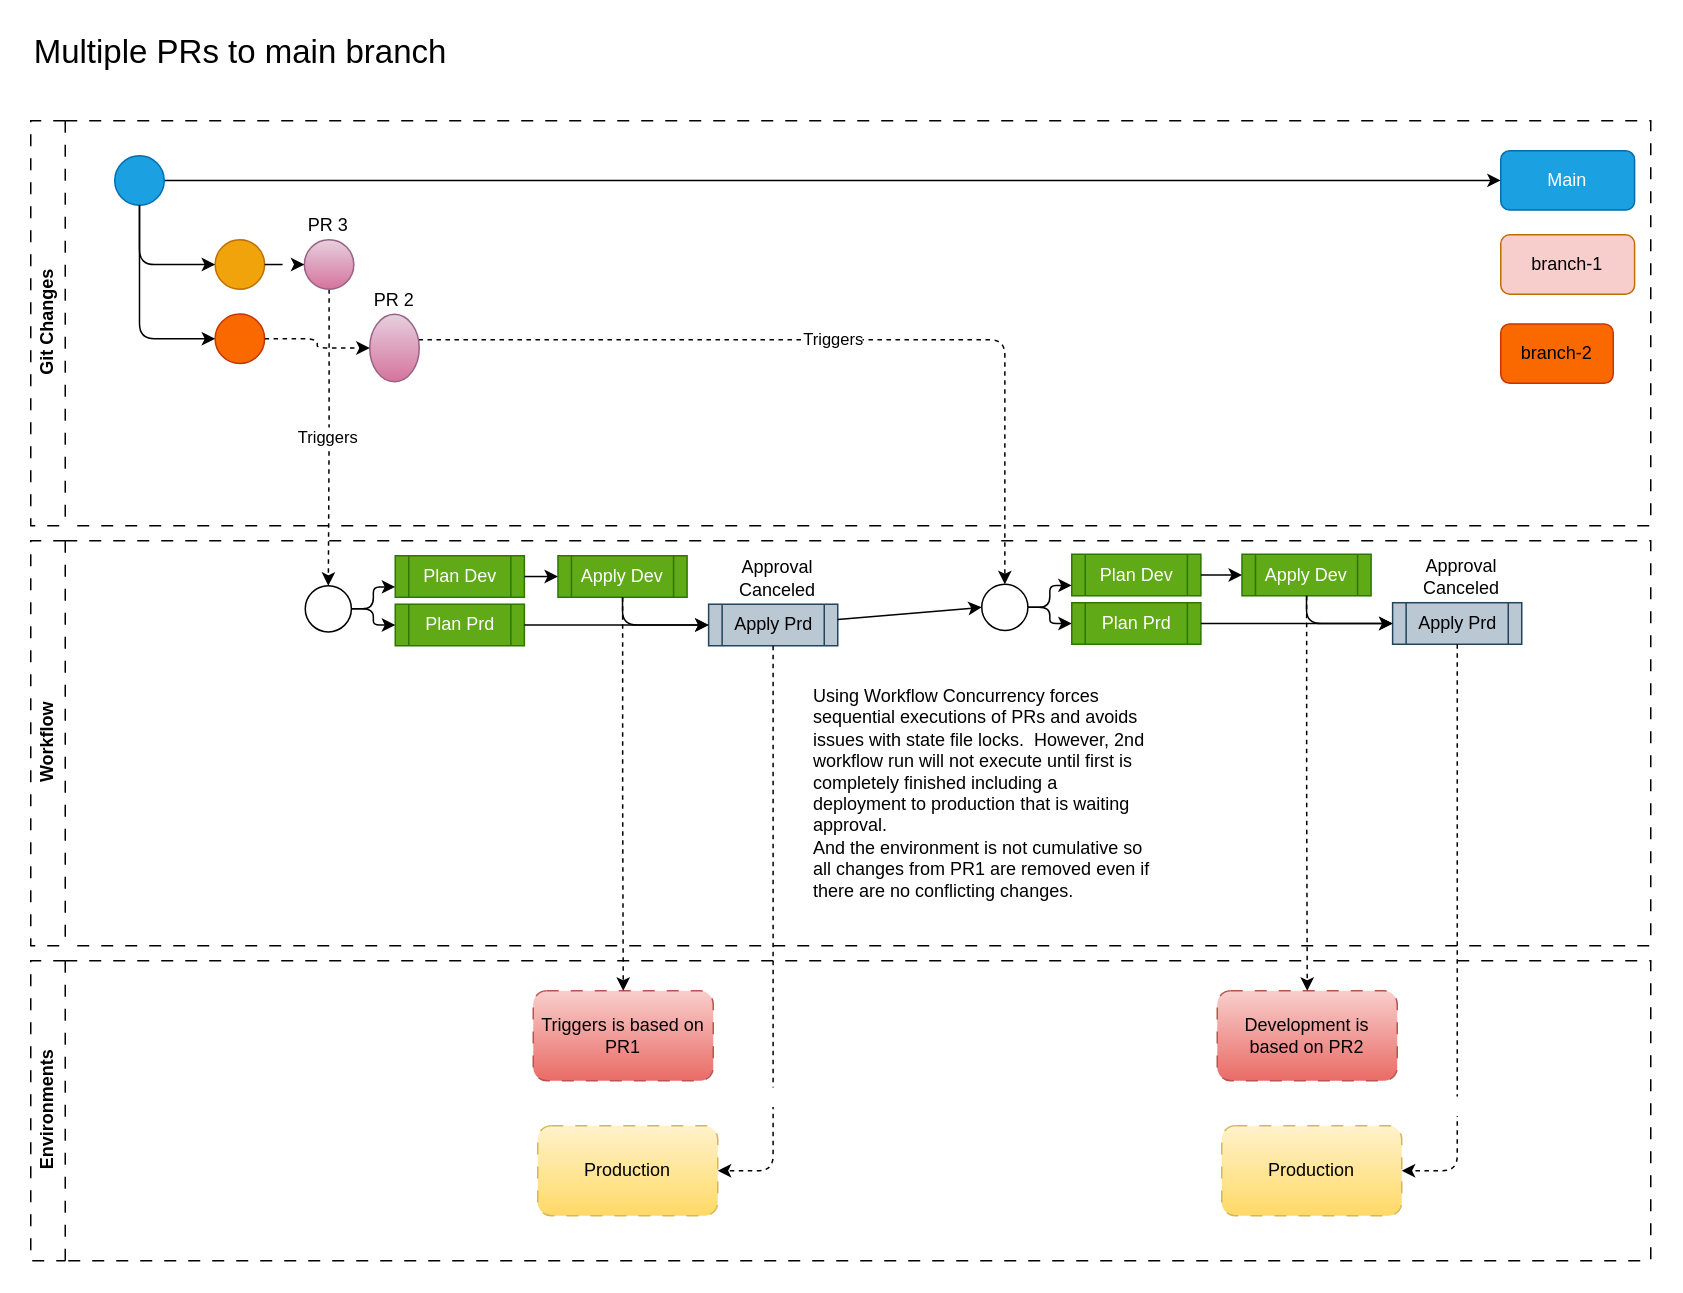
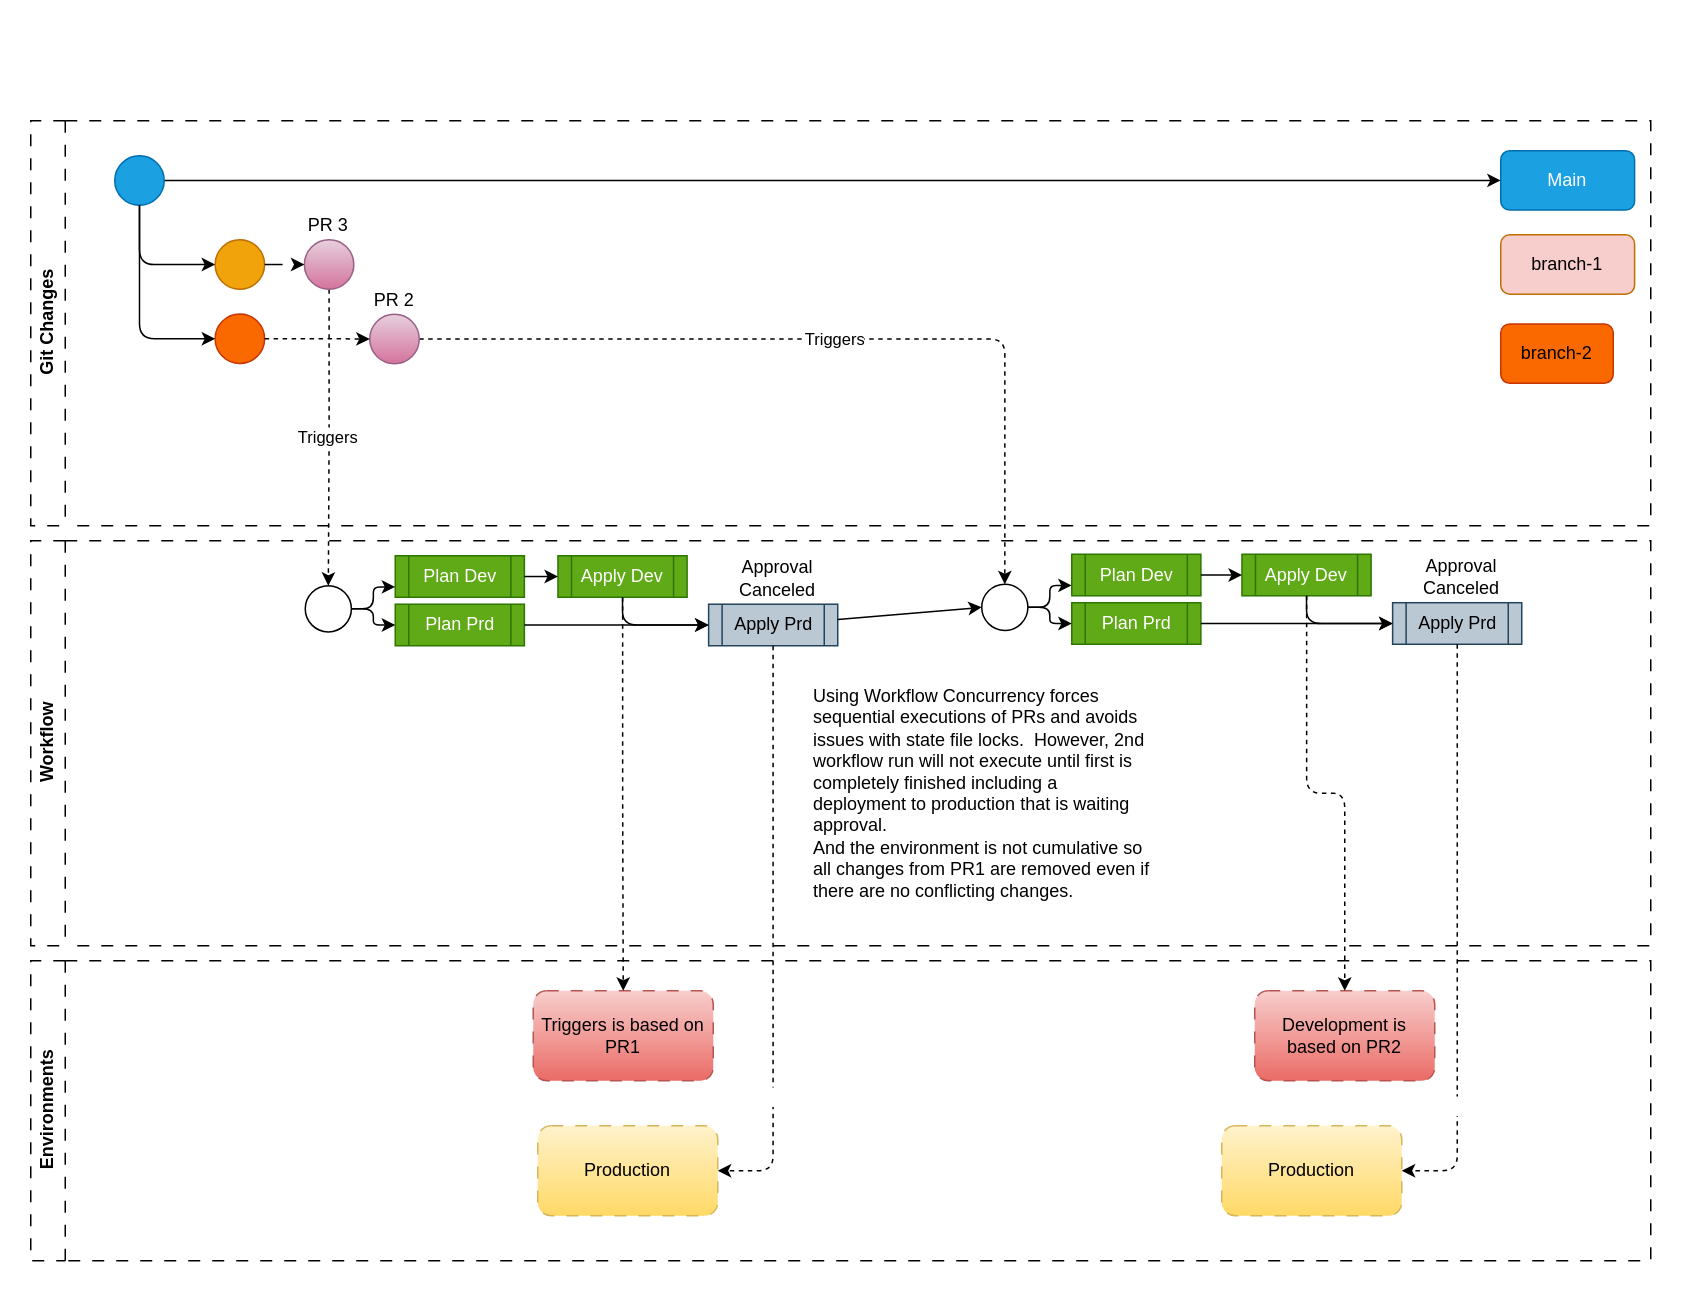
(241, 53) -> none
(394, 348) -> (394, 339)
(1307, 1036) -> (1345, 1036)
